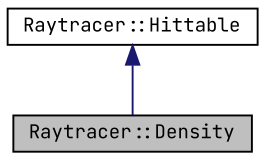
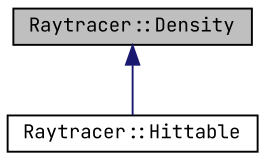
(133, 90) -> (133, 90)
